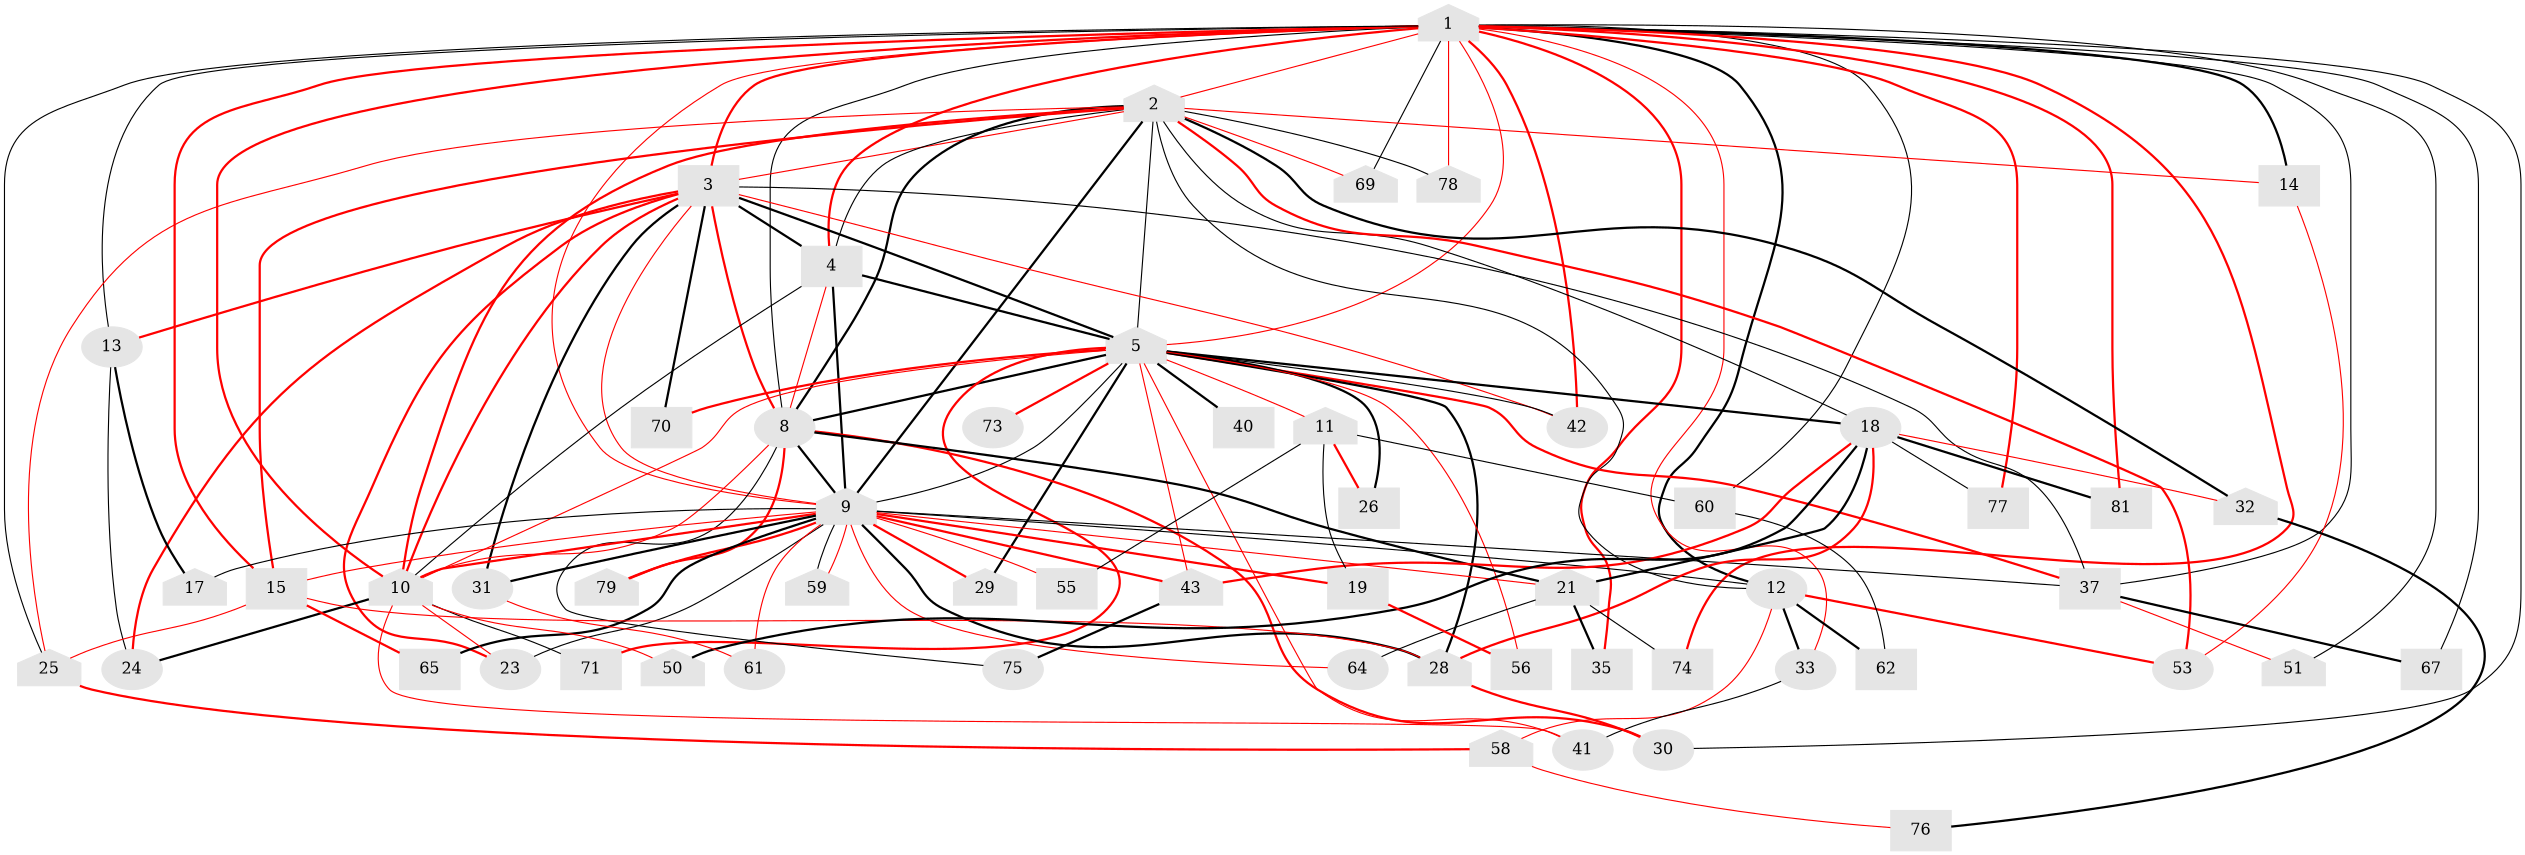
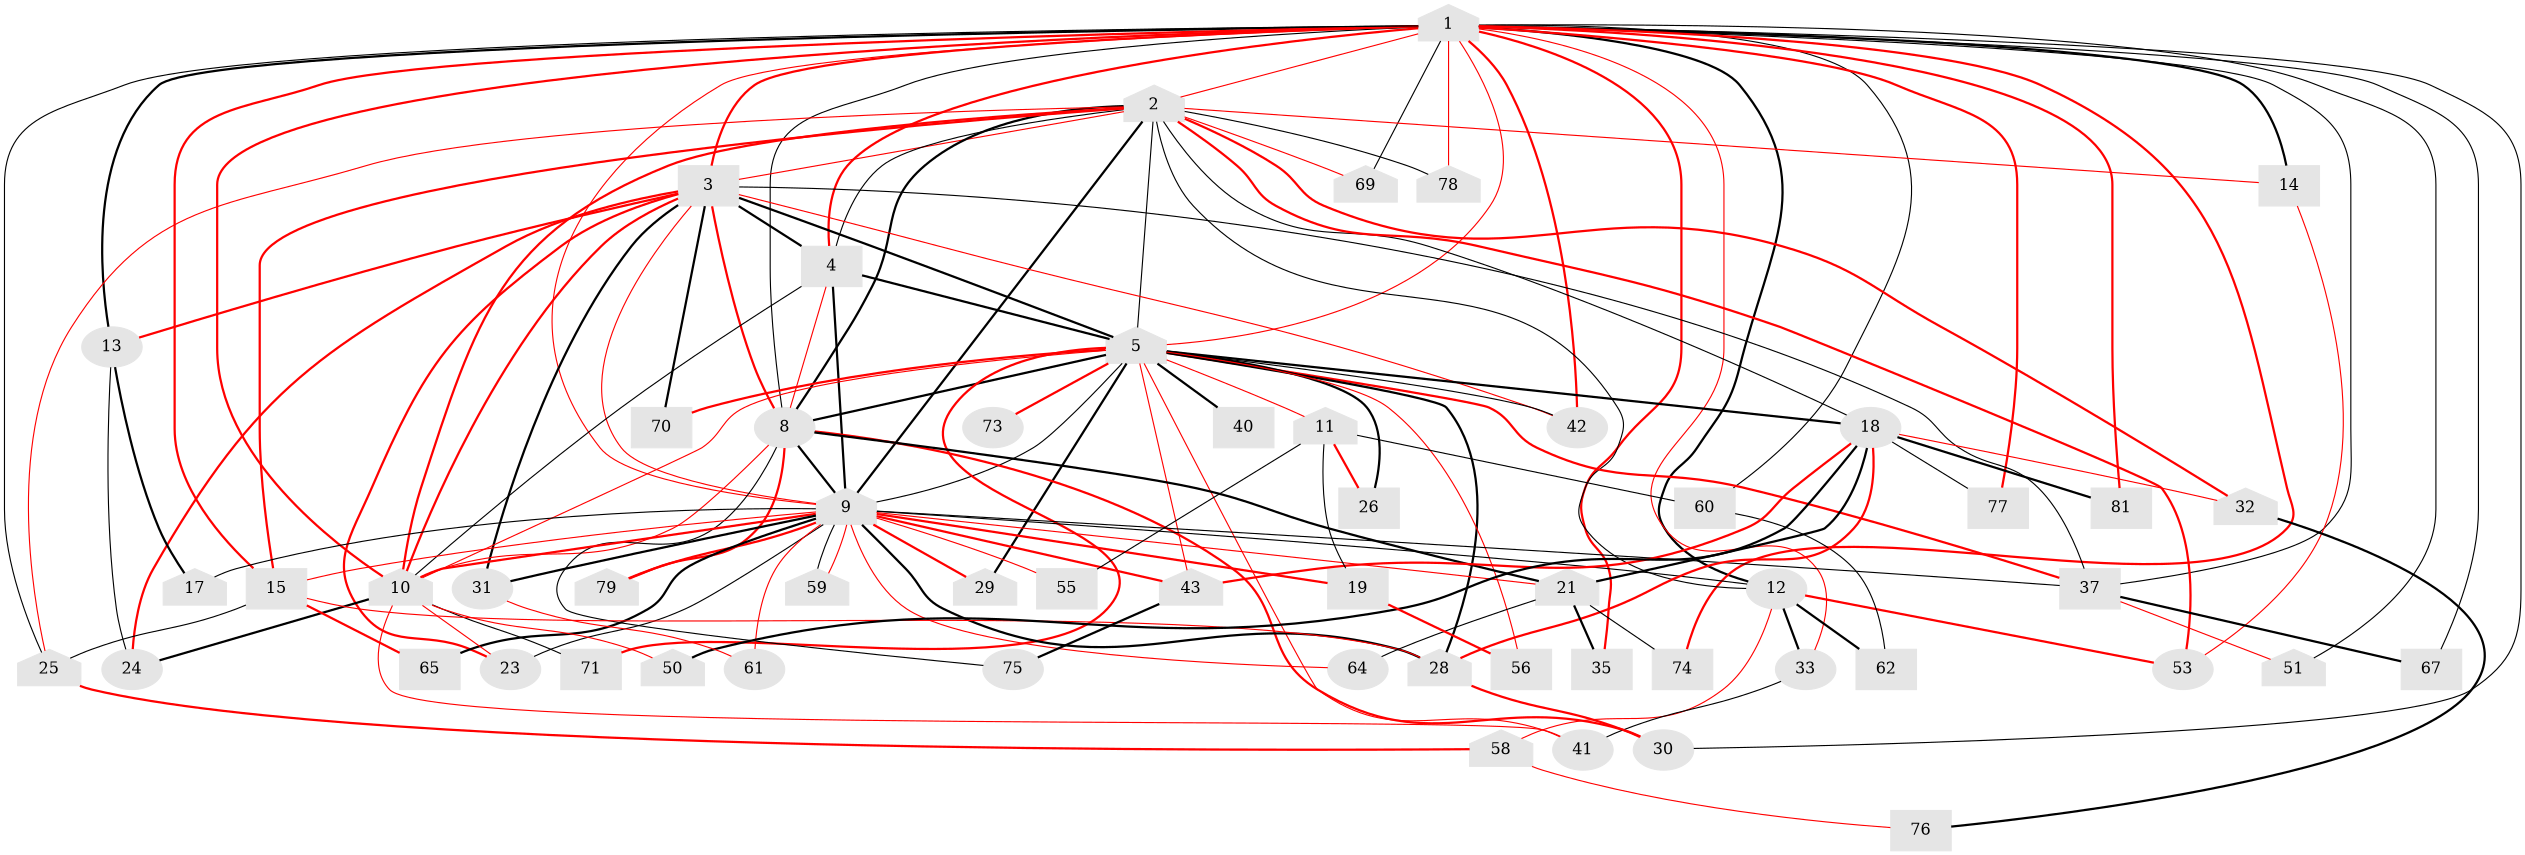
(659, 43) -> (659, 43)
(1696, 230) -> (1696, 230)
(158, 631) -> (158, 631)
